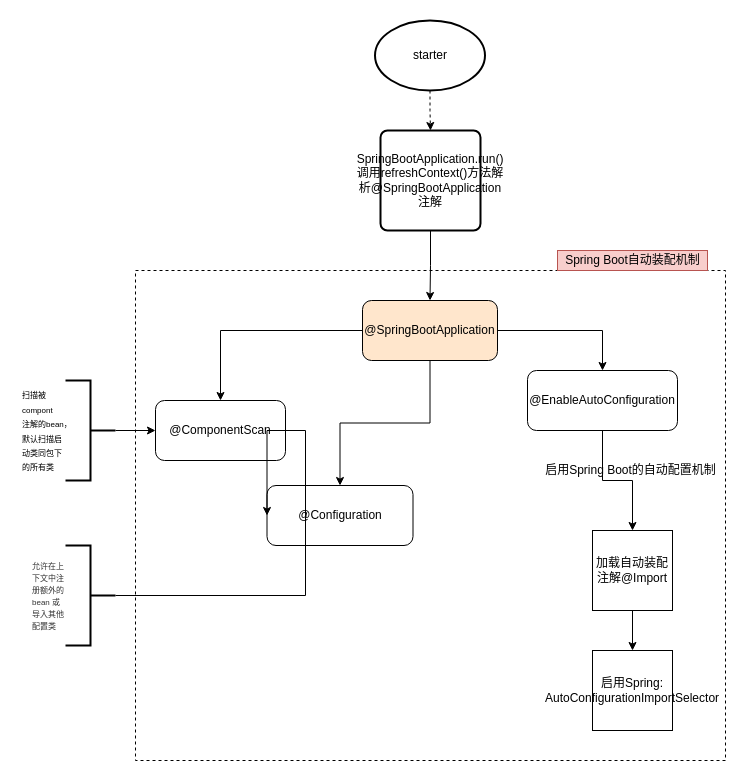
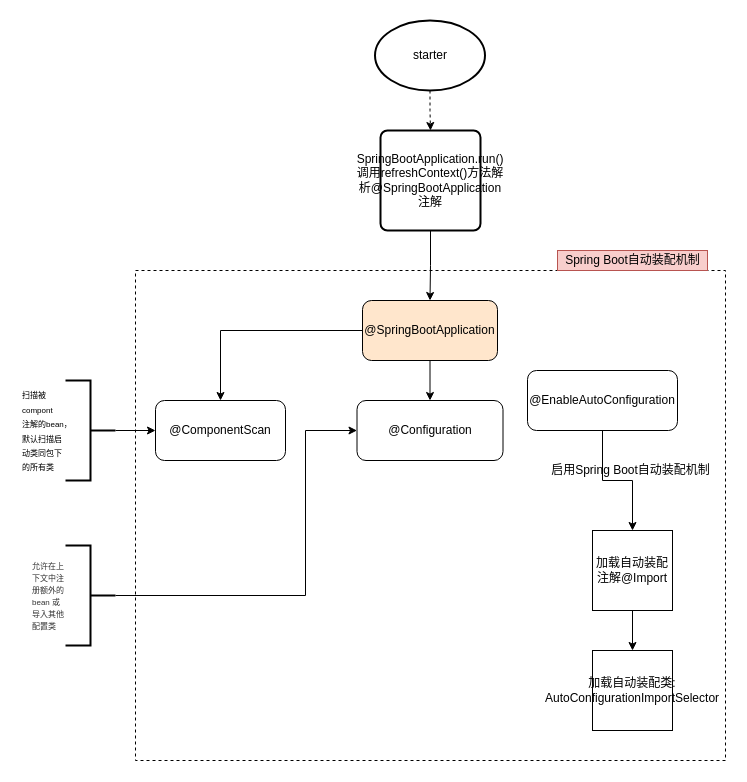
(567, 331) -> none
(631, 471) -> (631, 471)
(340, 516) -> (430, 431)
(633, 691) -> (633, 691)
